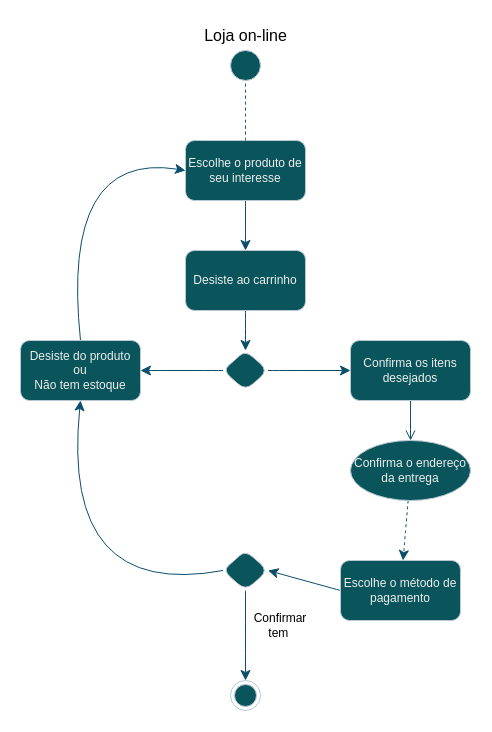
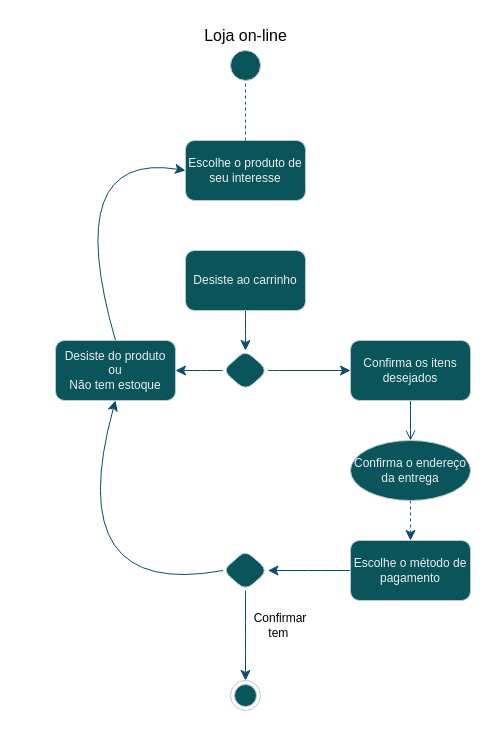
(246, 222) -> none
(81, 371) -> (116, 371)
(401, 591) -> (411, 571)
